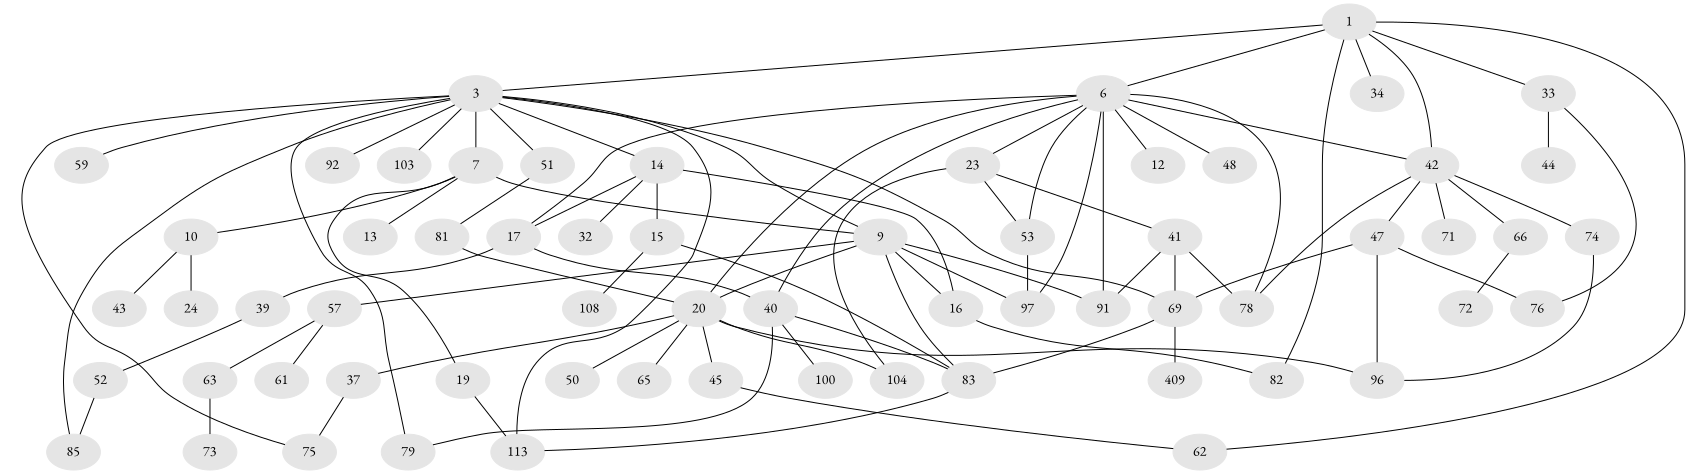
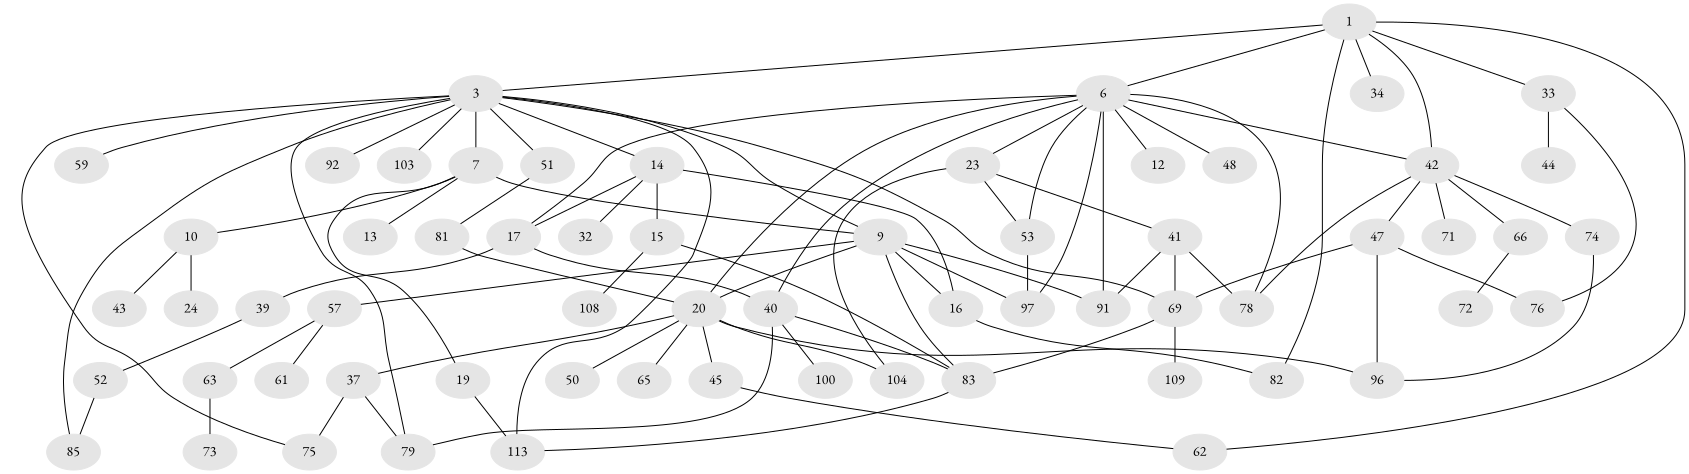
(1175, 380) -> (1175, 380)
none -> (381, 416)
